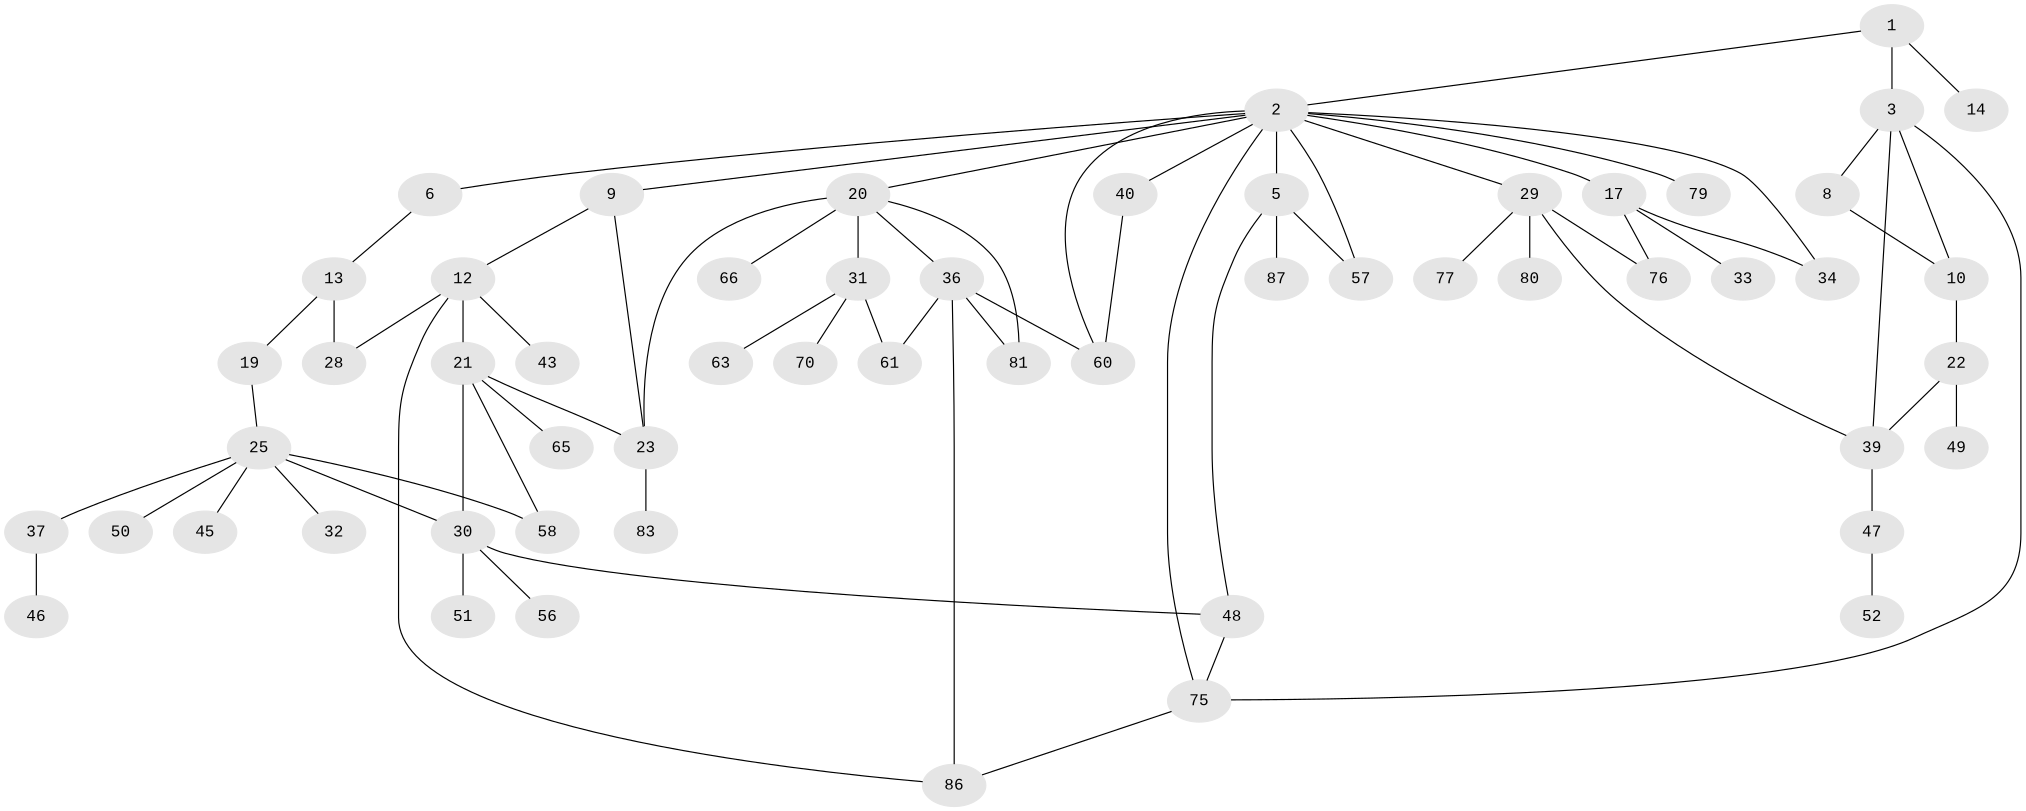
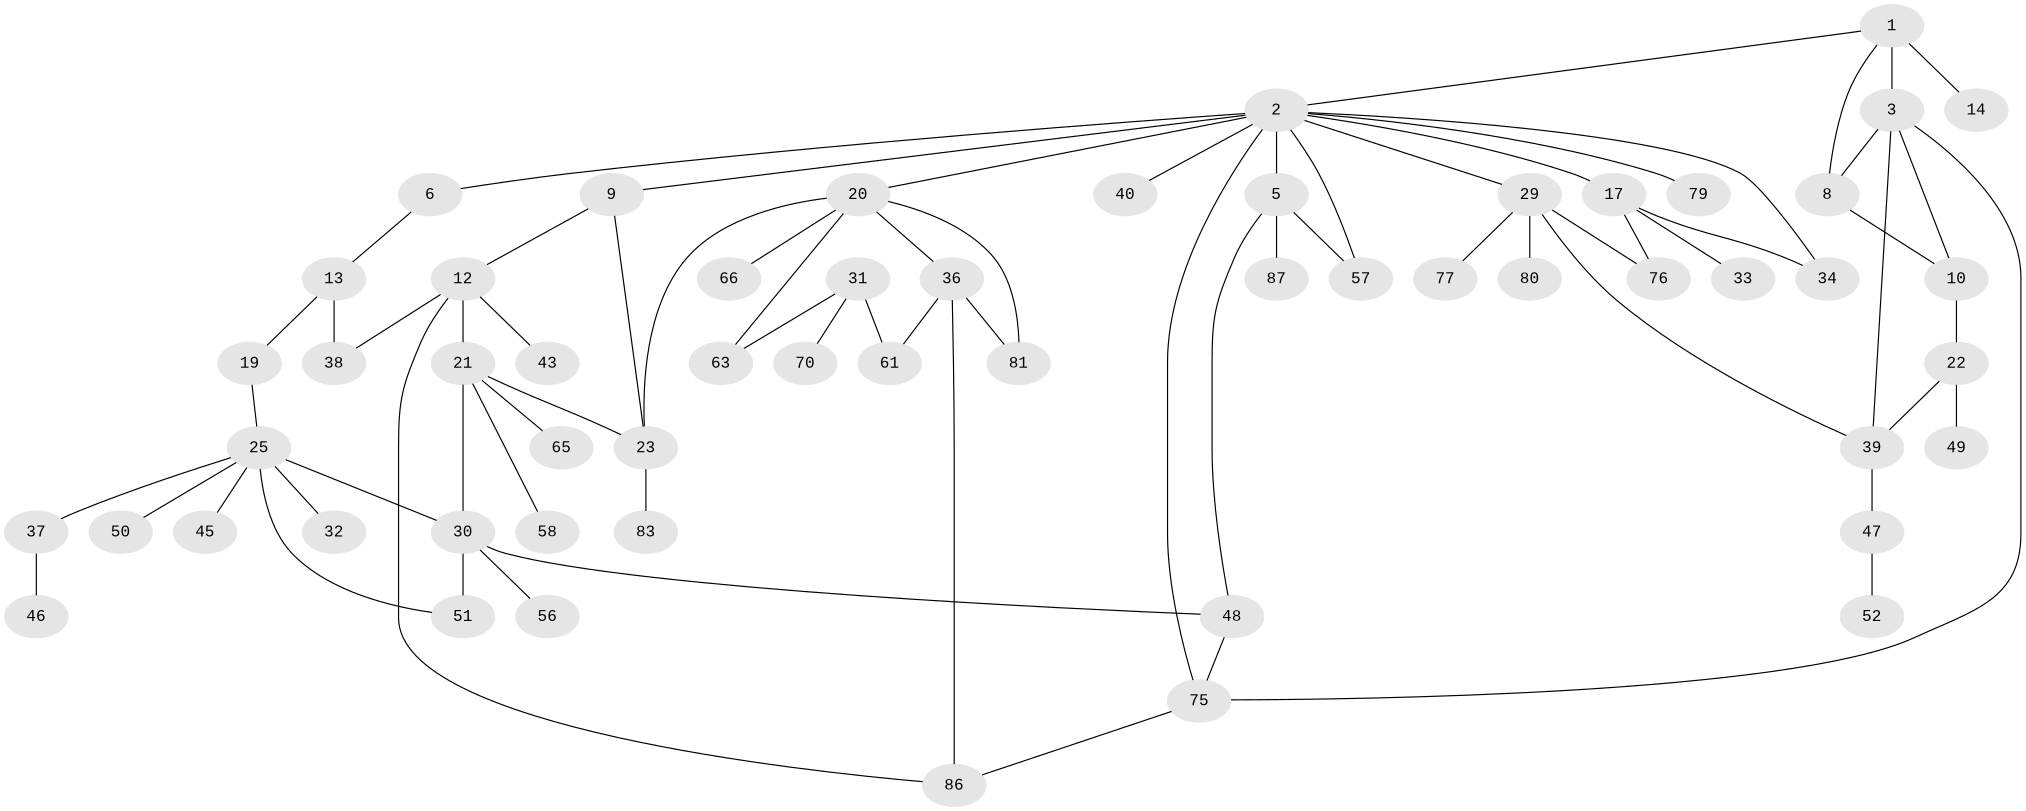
none -> (1844, 106)
(858, 237) -> (789, 279)
(334, 363) -> (334, 363)
(1103, 363) -> none
(407, 482) -> (316, 573)
